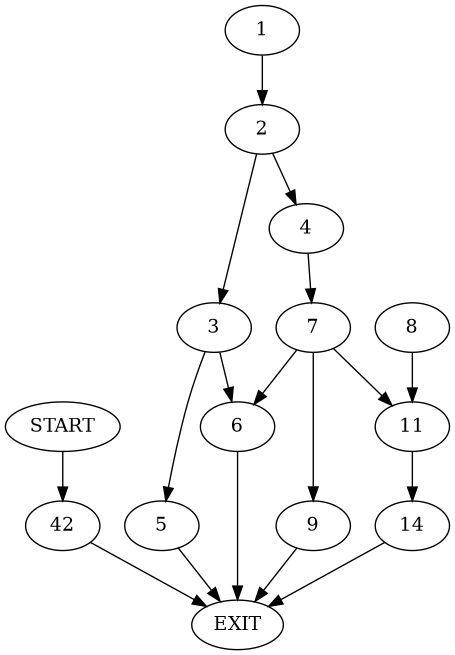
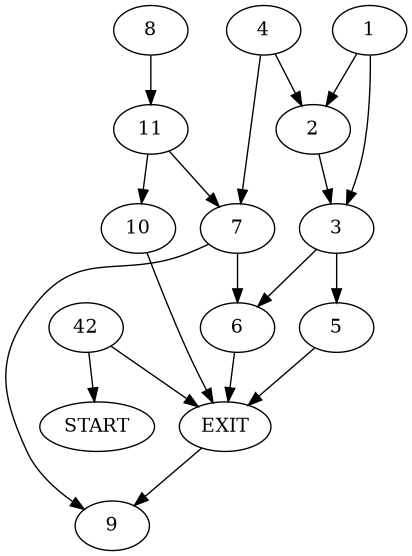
none -> (367, 124)
(282, 173) -> (285, 74)
(358, 372) -> (189, 174)
(63, 469) -> (91, 370)
(412, 526) -> (138, 228)
(280, 569) -> (173, 472)
